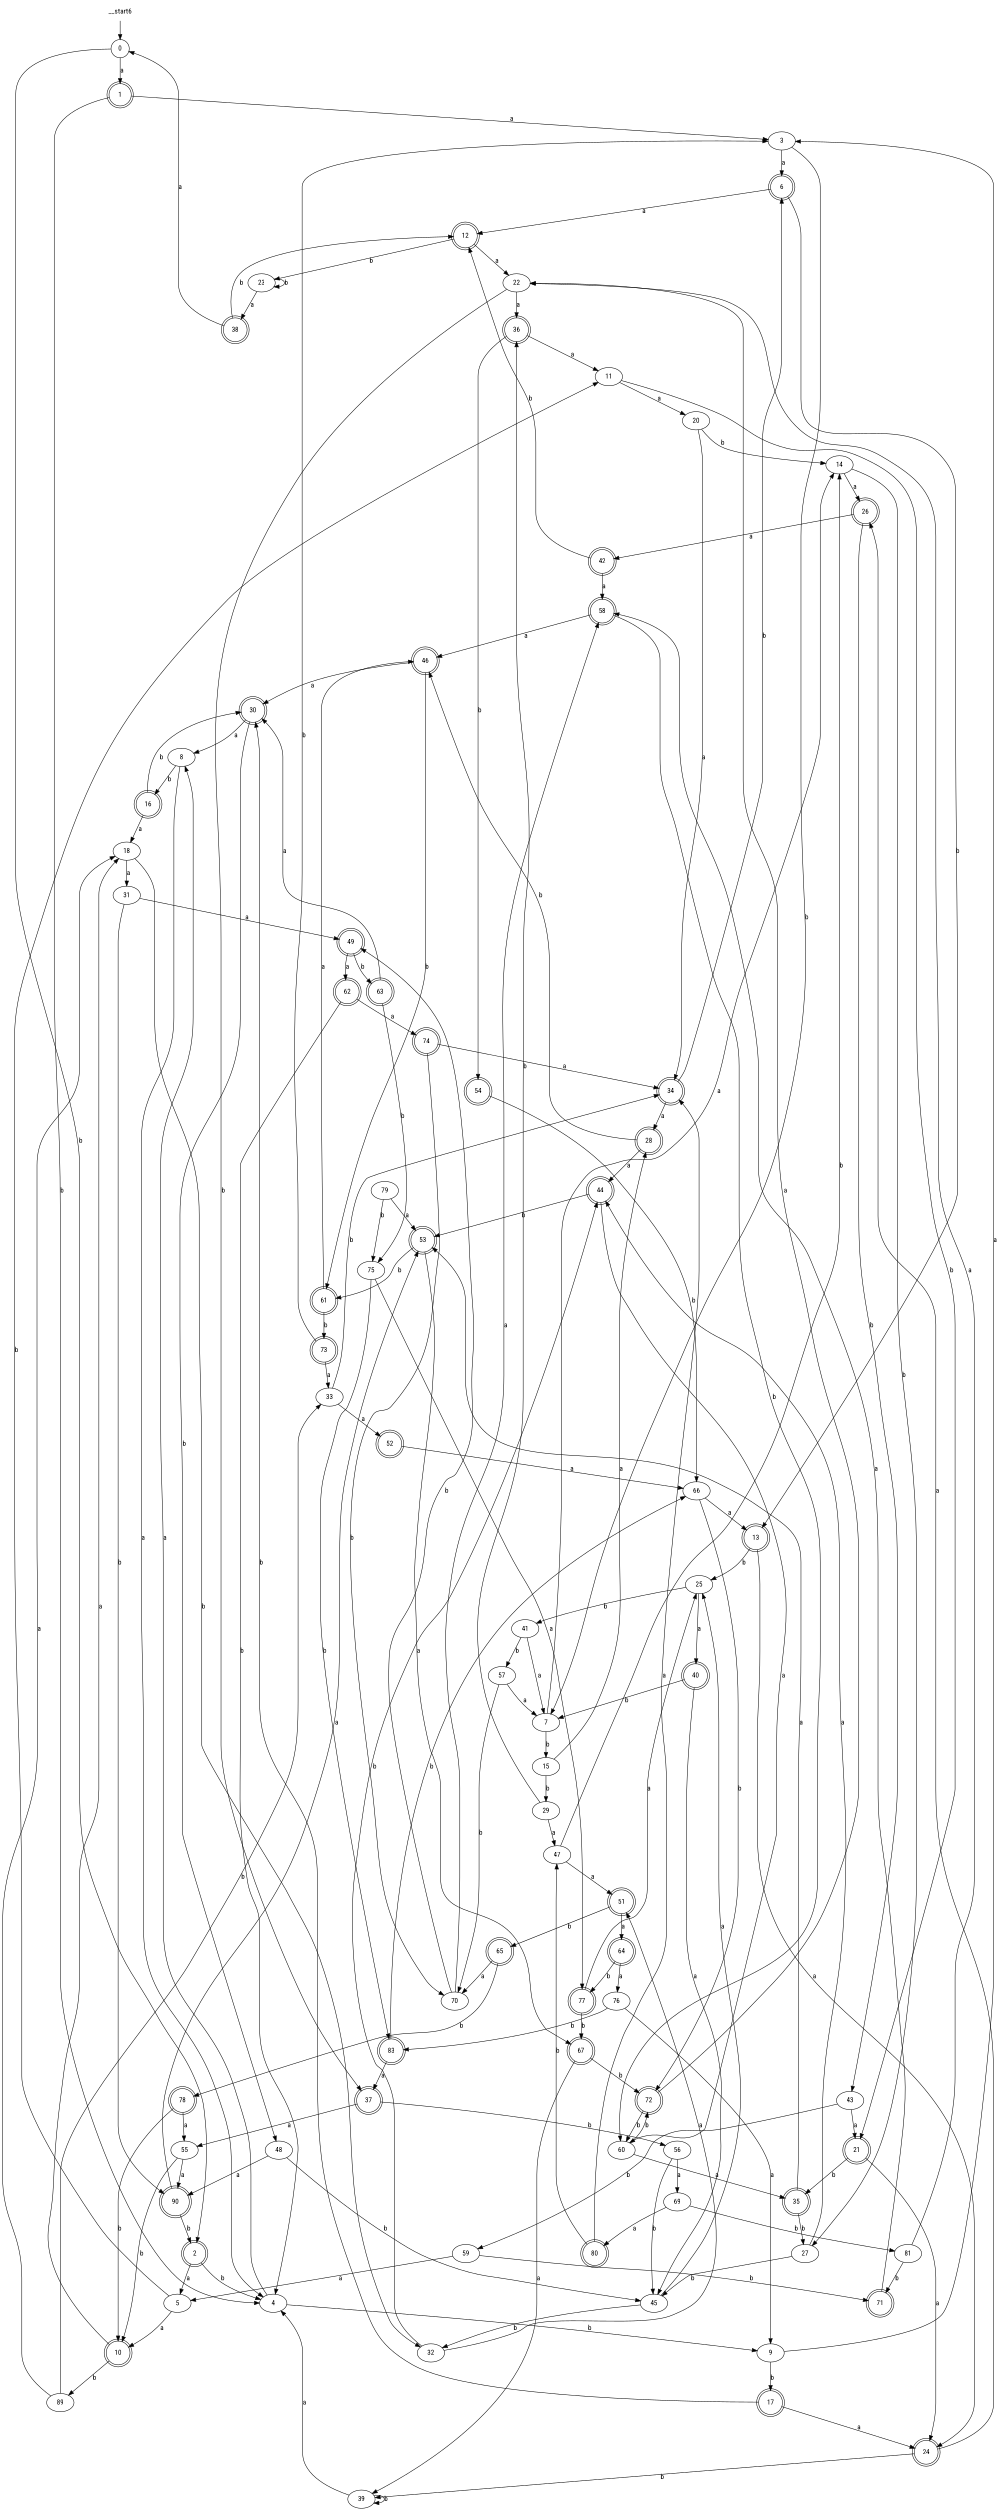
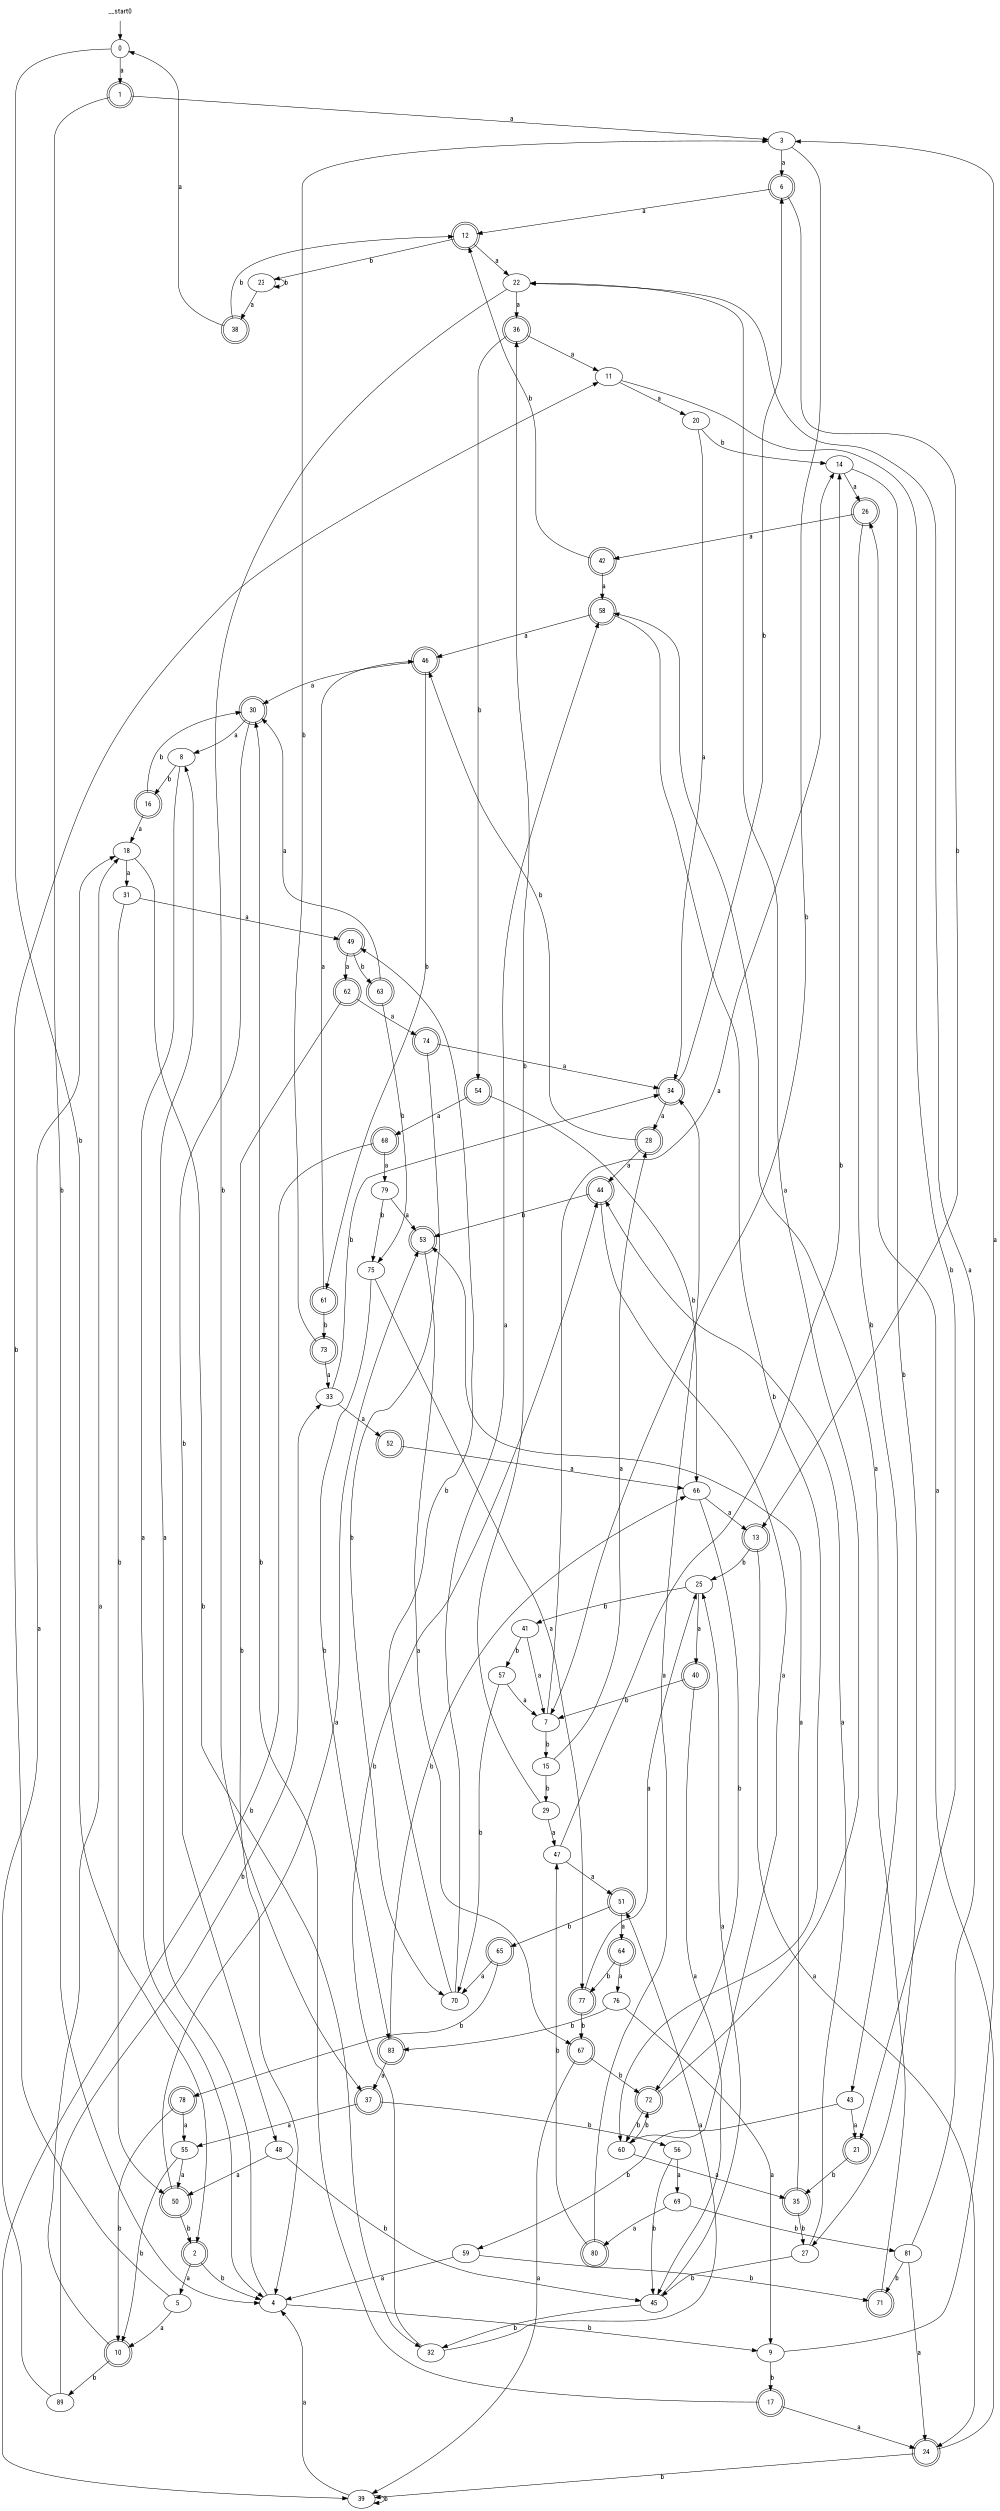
(120, 12) -> (120, 12)
none -> (385, 1141)
(383, 1281) -> none
(175, 2202) -> (175, 2202)
(324, 2278) -> (368, 2279)
(936, 2286) -> (917, 2349)
